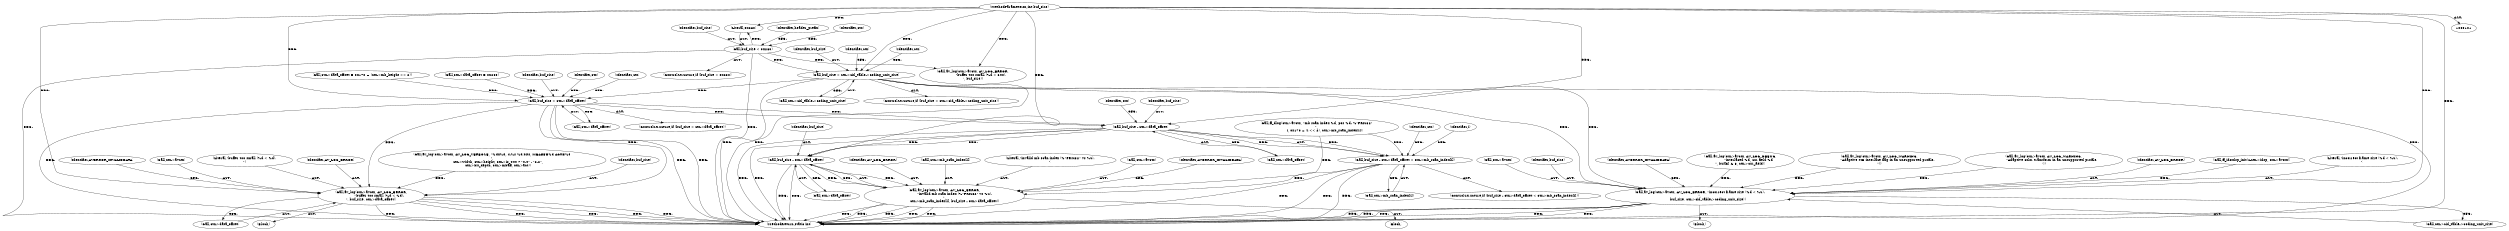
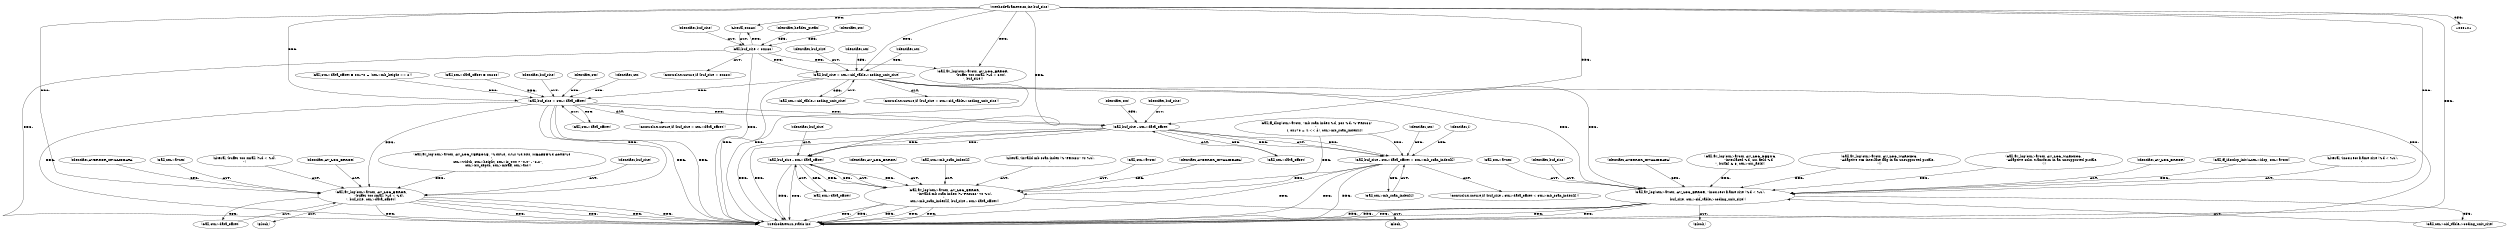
(2459, 18) -> (2459, 18)
